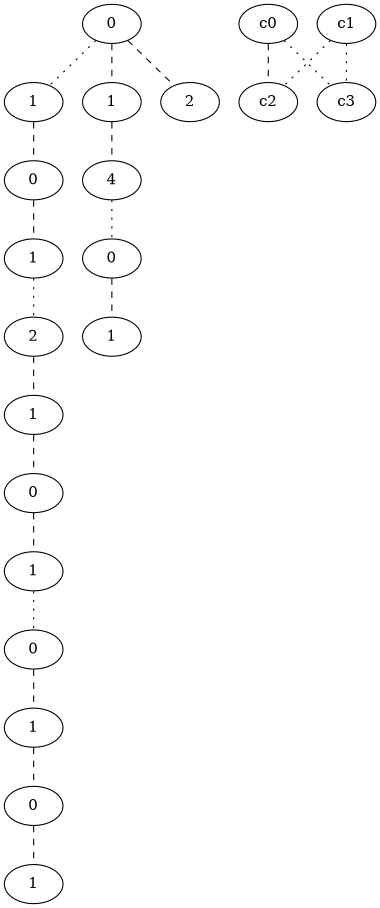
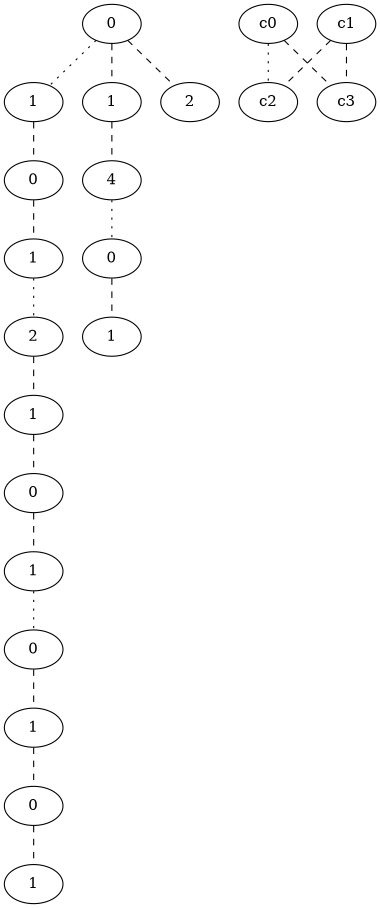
(303, 58) -> (303, 58)
(312, 58) -> (312, 58)
(268, 63) -> (268, 63)
(346, 63) -> (346, 63)
